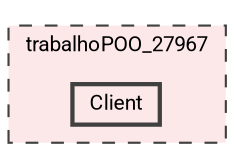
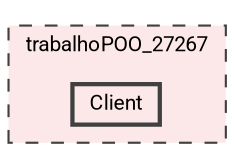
(117, 46) -> (117, 46)
